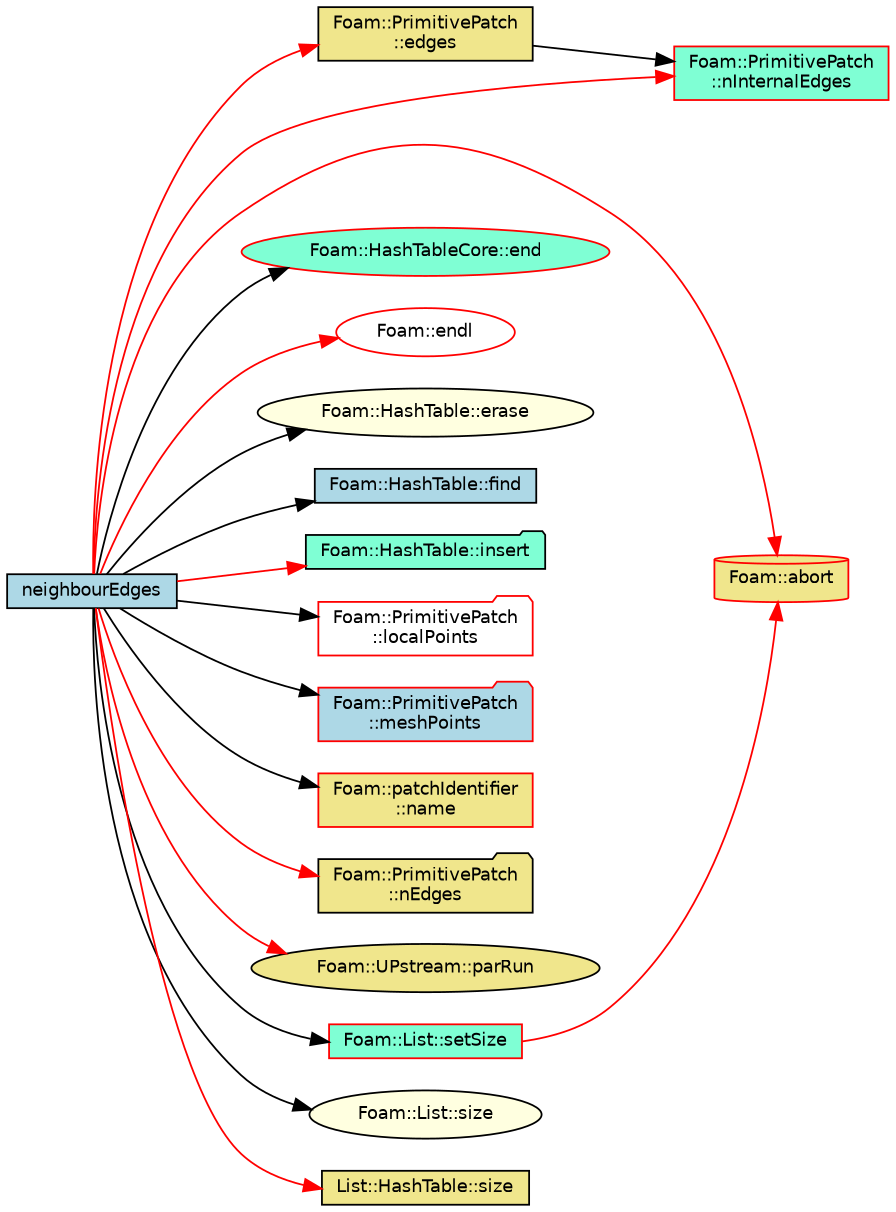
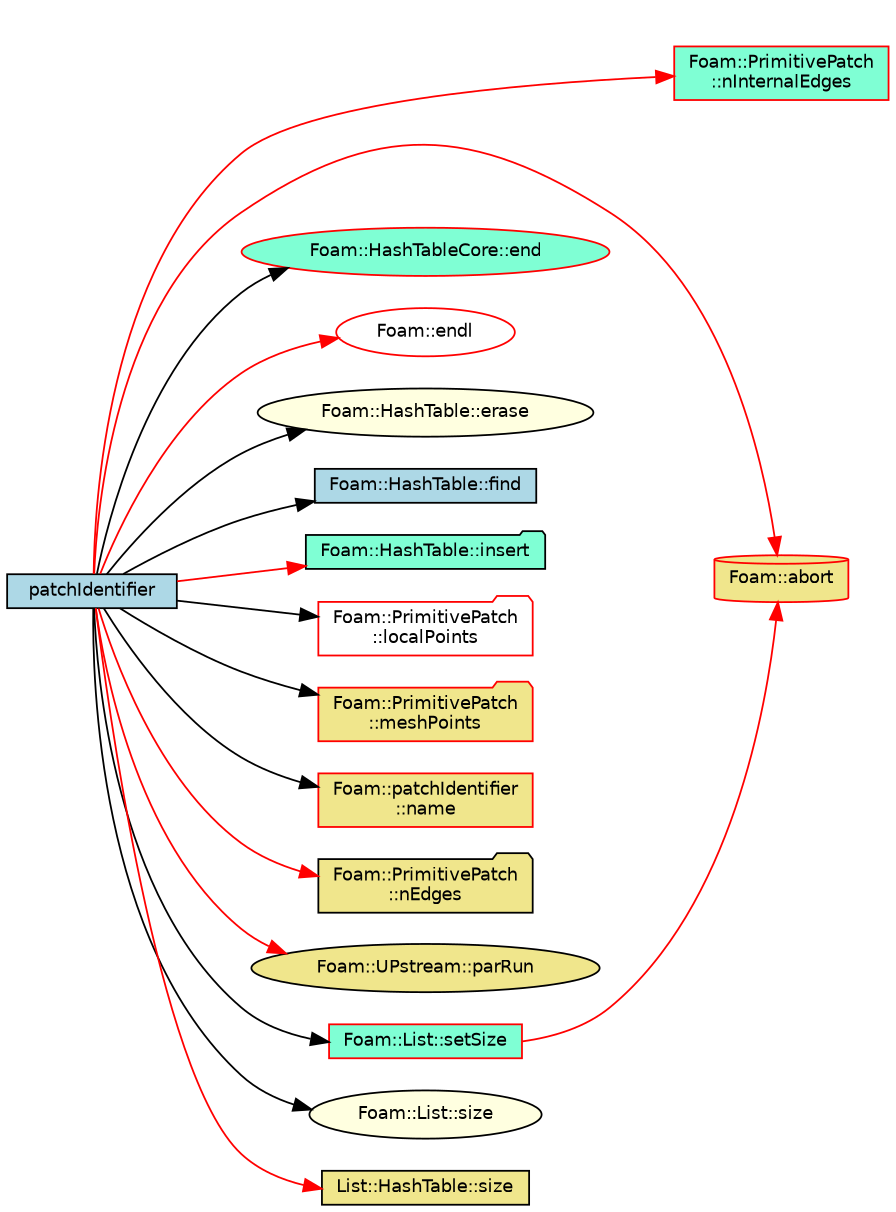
(426, 34) -> none
(92, 591) -> (92, 591)
(426, 714) -> (426, 714)
